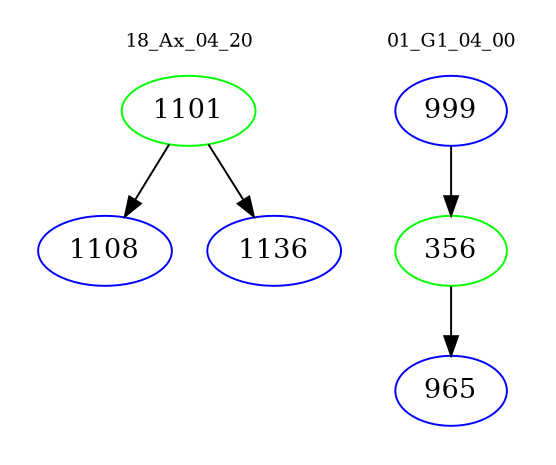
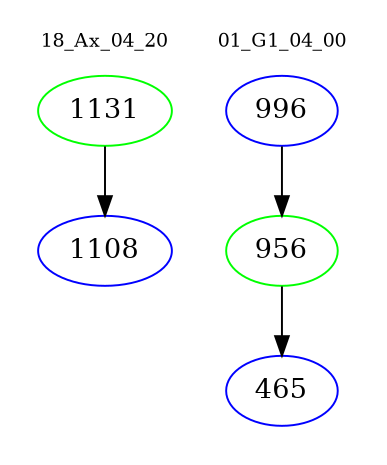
(189, 111) -> (105, 111)
(451, 111) -> (282, 111)
(274, 251) -> none
(451, 251) -> (282, 251)
(451, 391) -> (282, 391)
